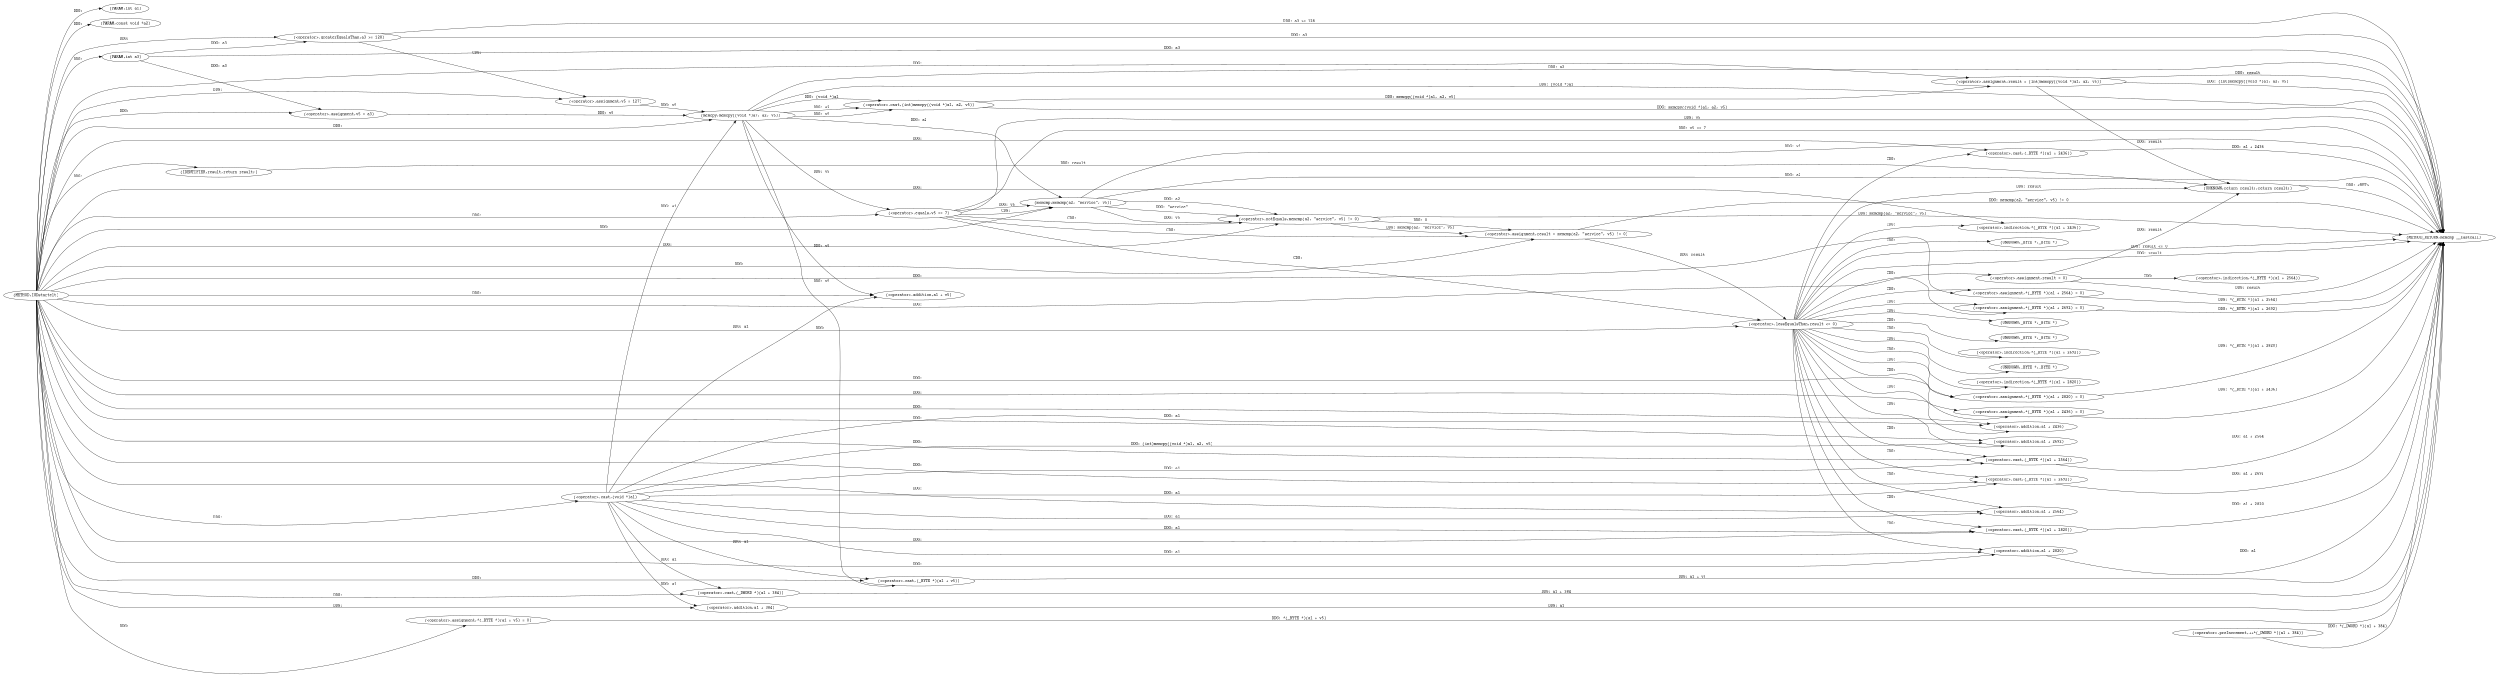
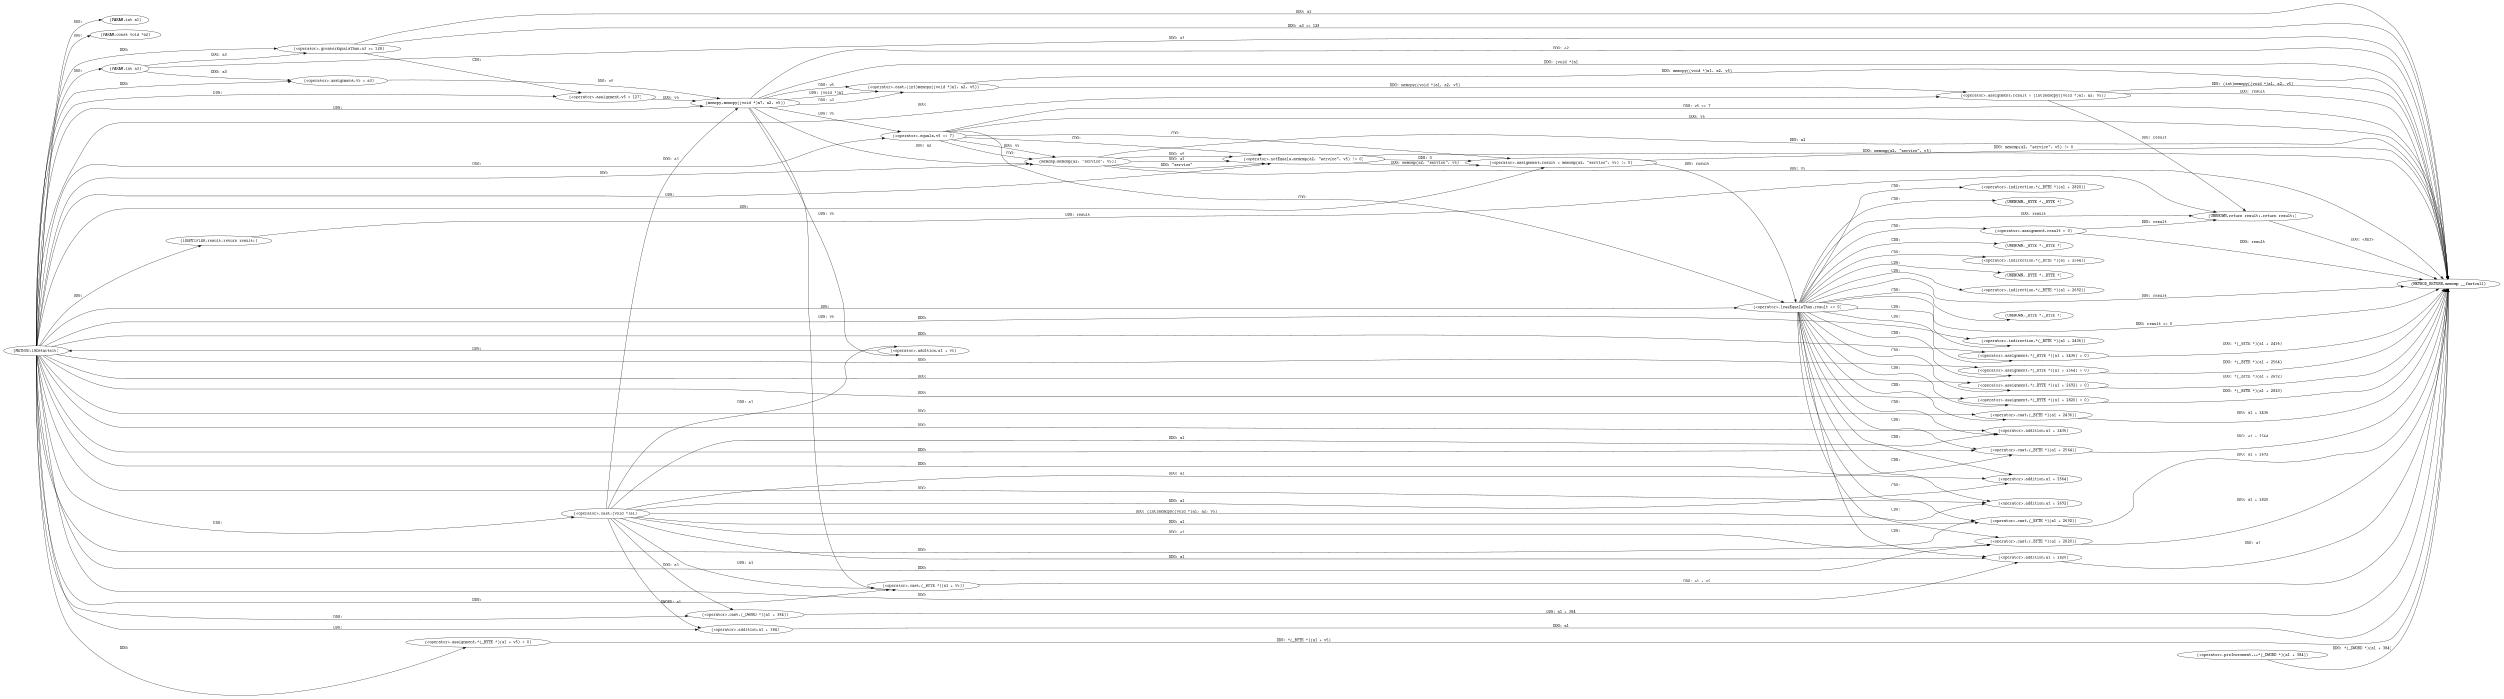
(2128, 278) -> (1885, 256)
(469, 295) -> (475, 351)
(669, 584) -> (671, 602)
